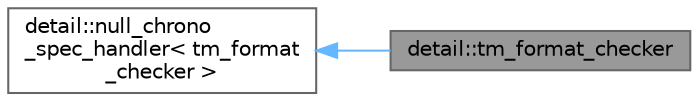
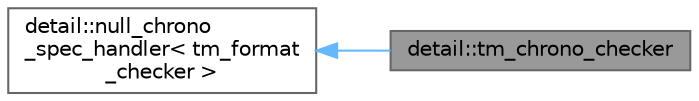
(540, 51) -> (540, 51)
